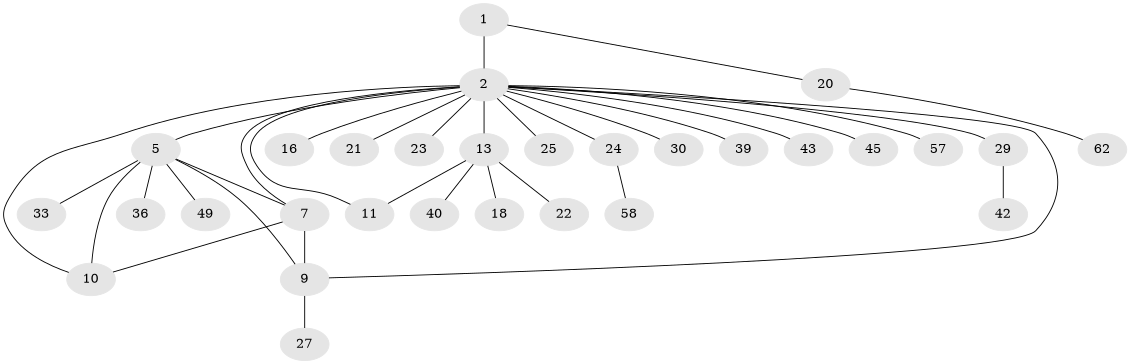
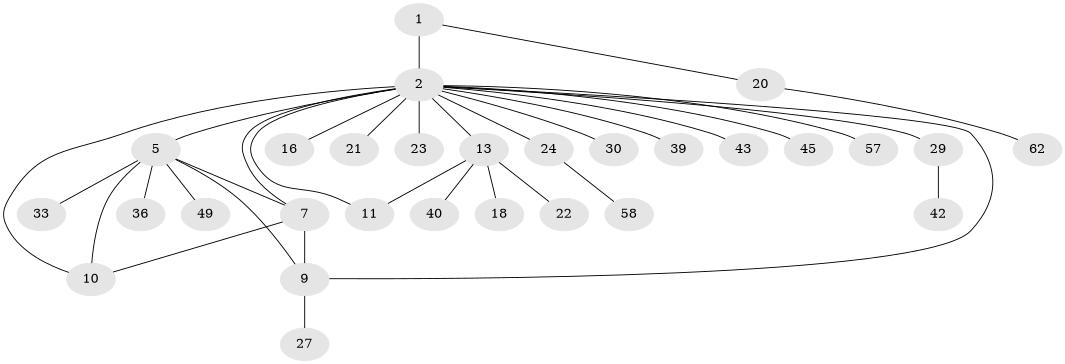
(549, 150) -> none
